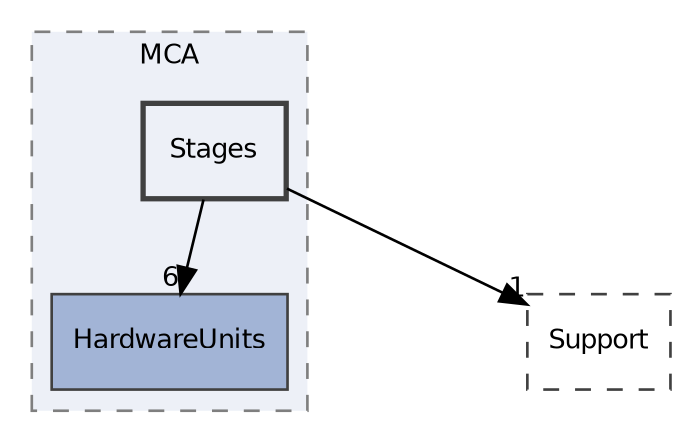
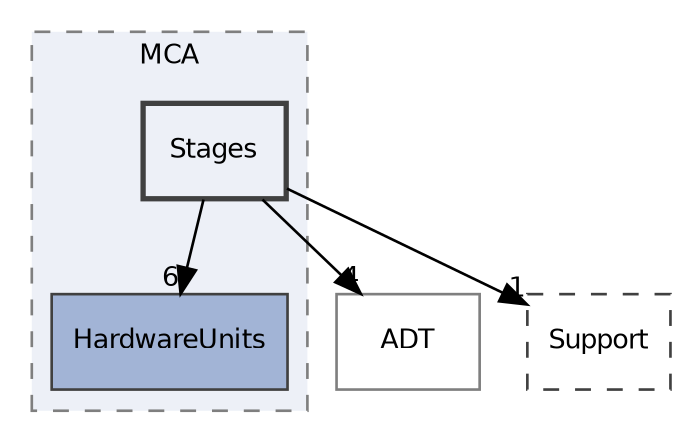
none -> (408, 342)
